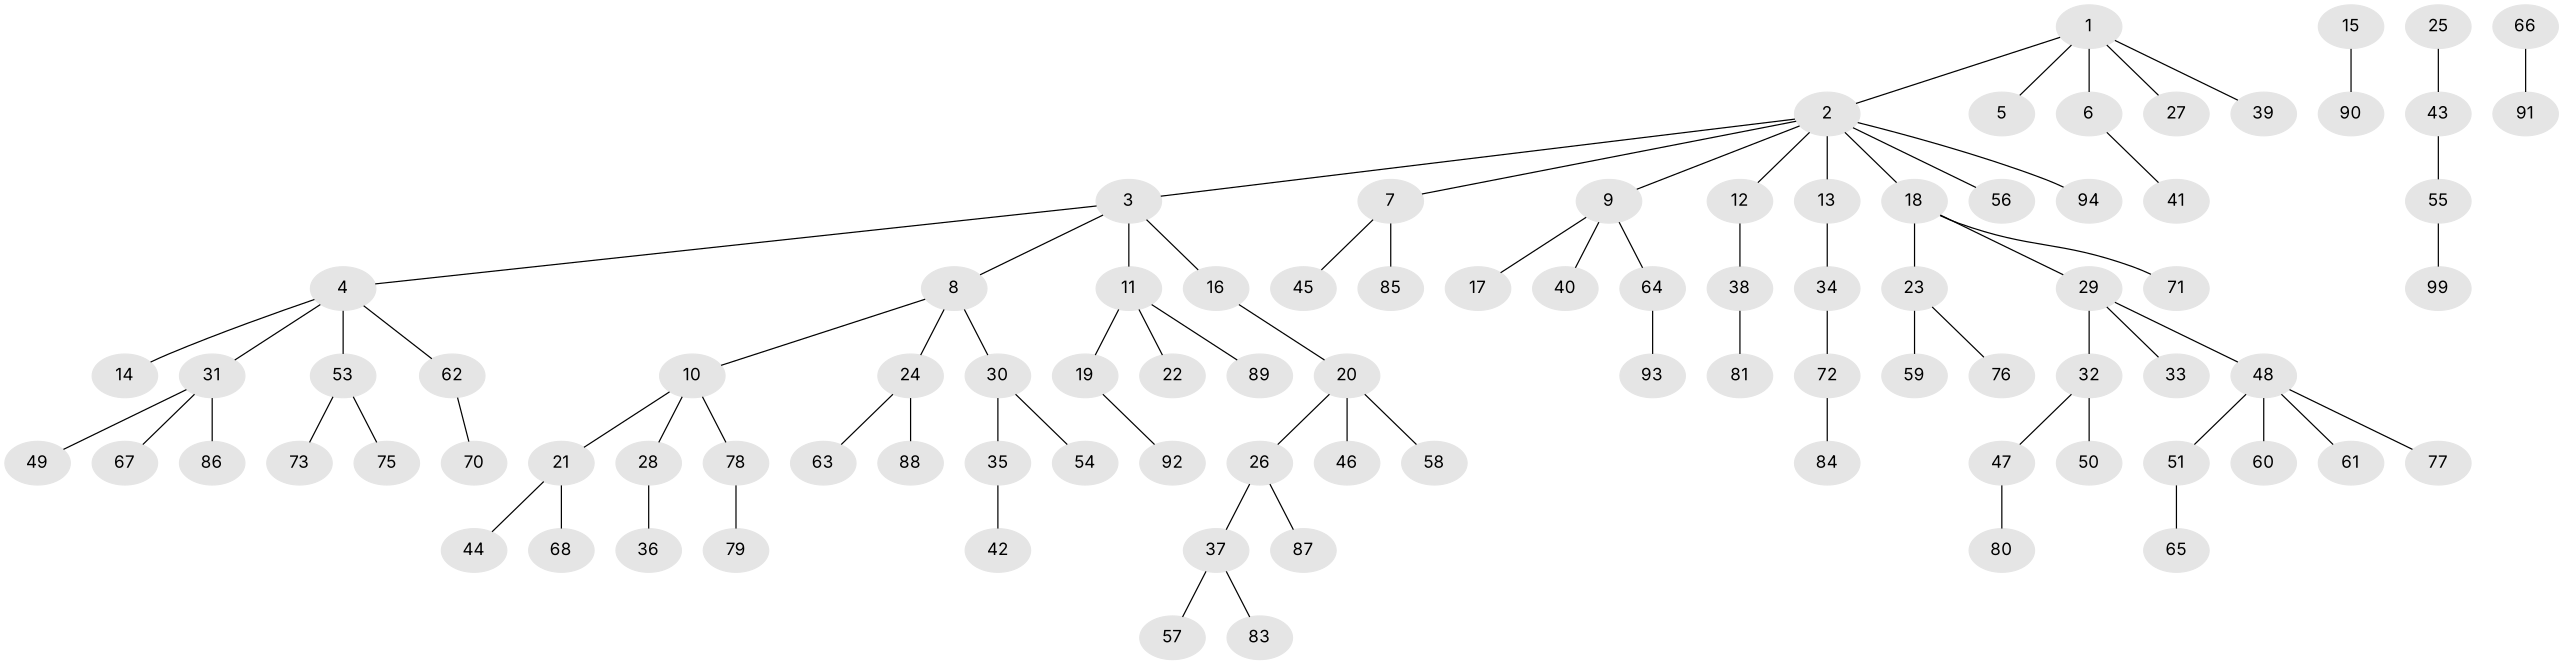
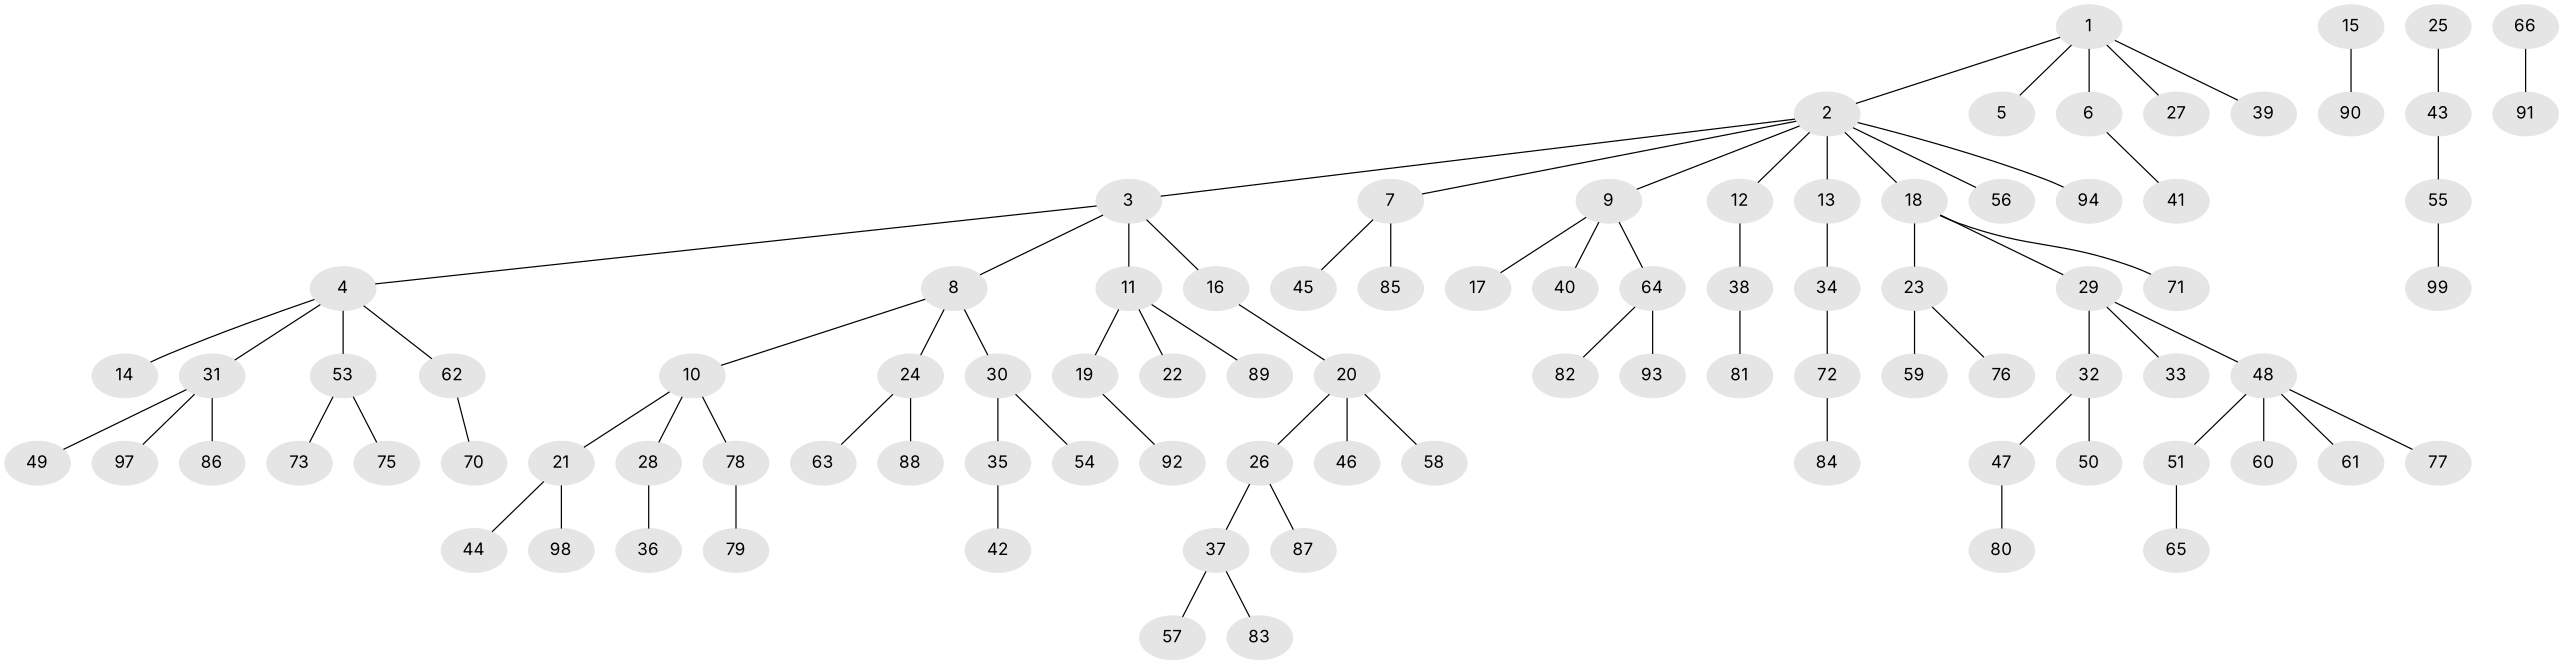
none -> (1565, 376)
(125, 463) -> (125, 463)
(561, 550) -> (561, 550)
